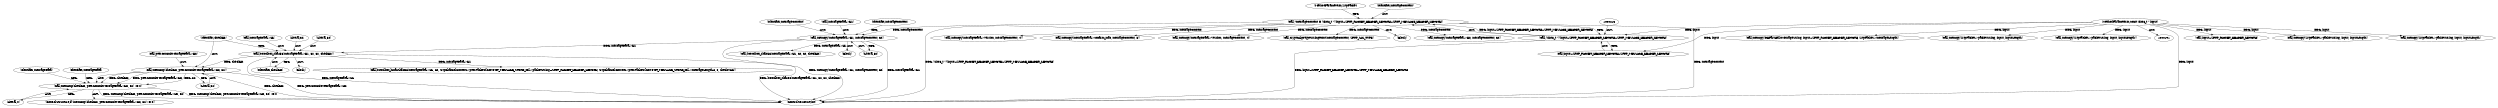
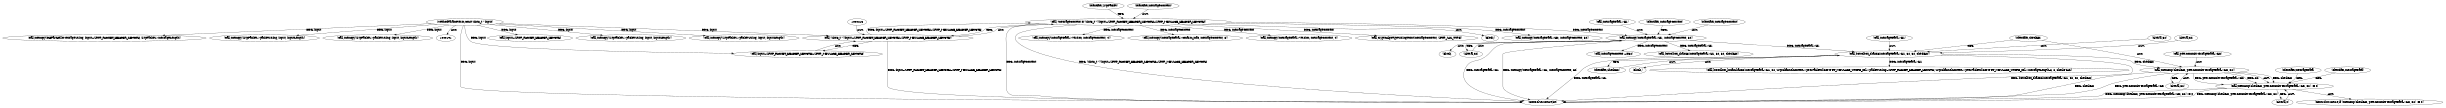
(1336, 6) -> (1103, 6)
none -> (1614, 54)
